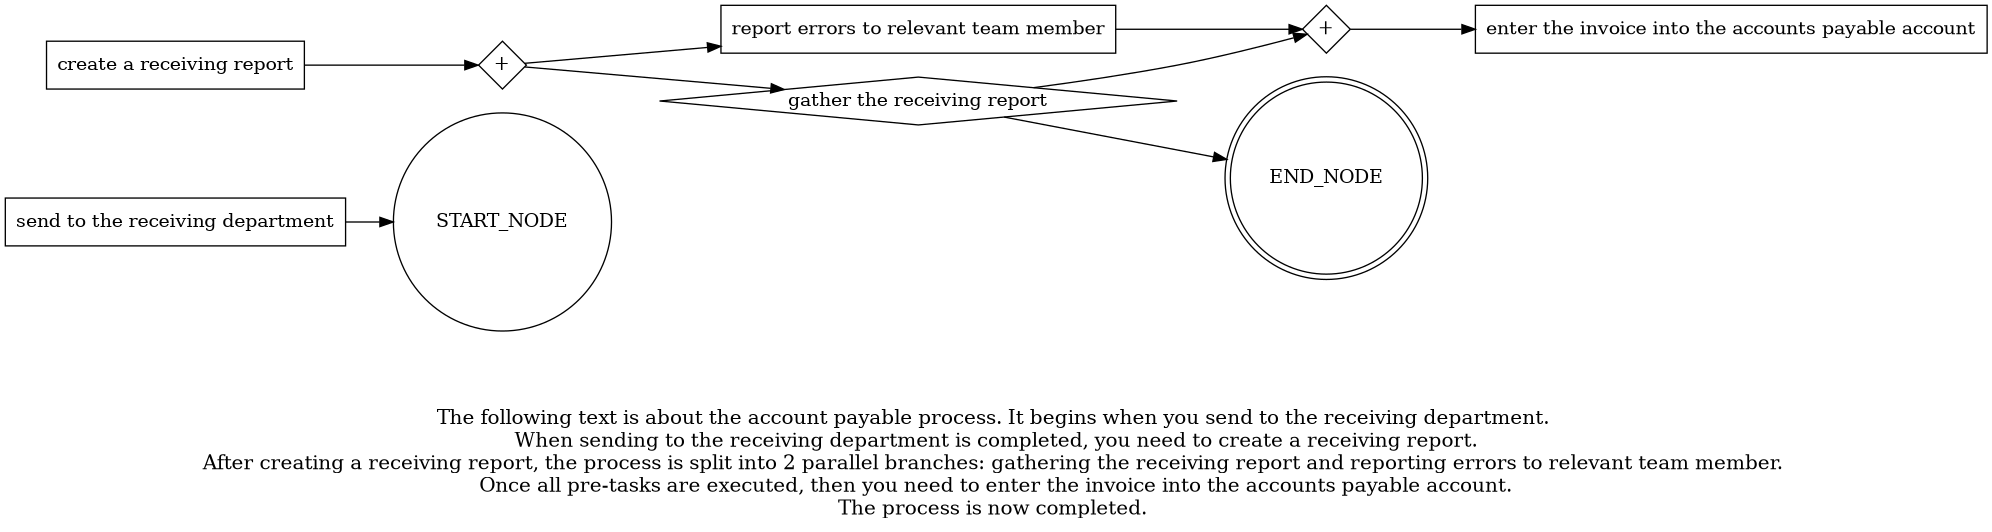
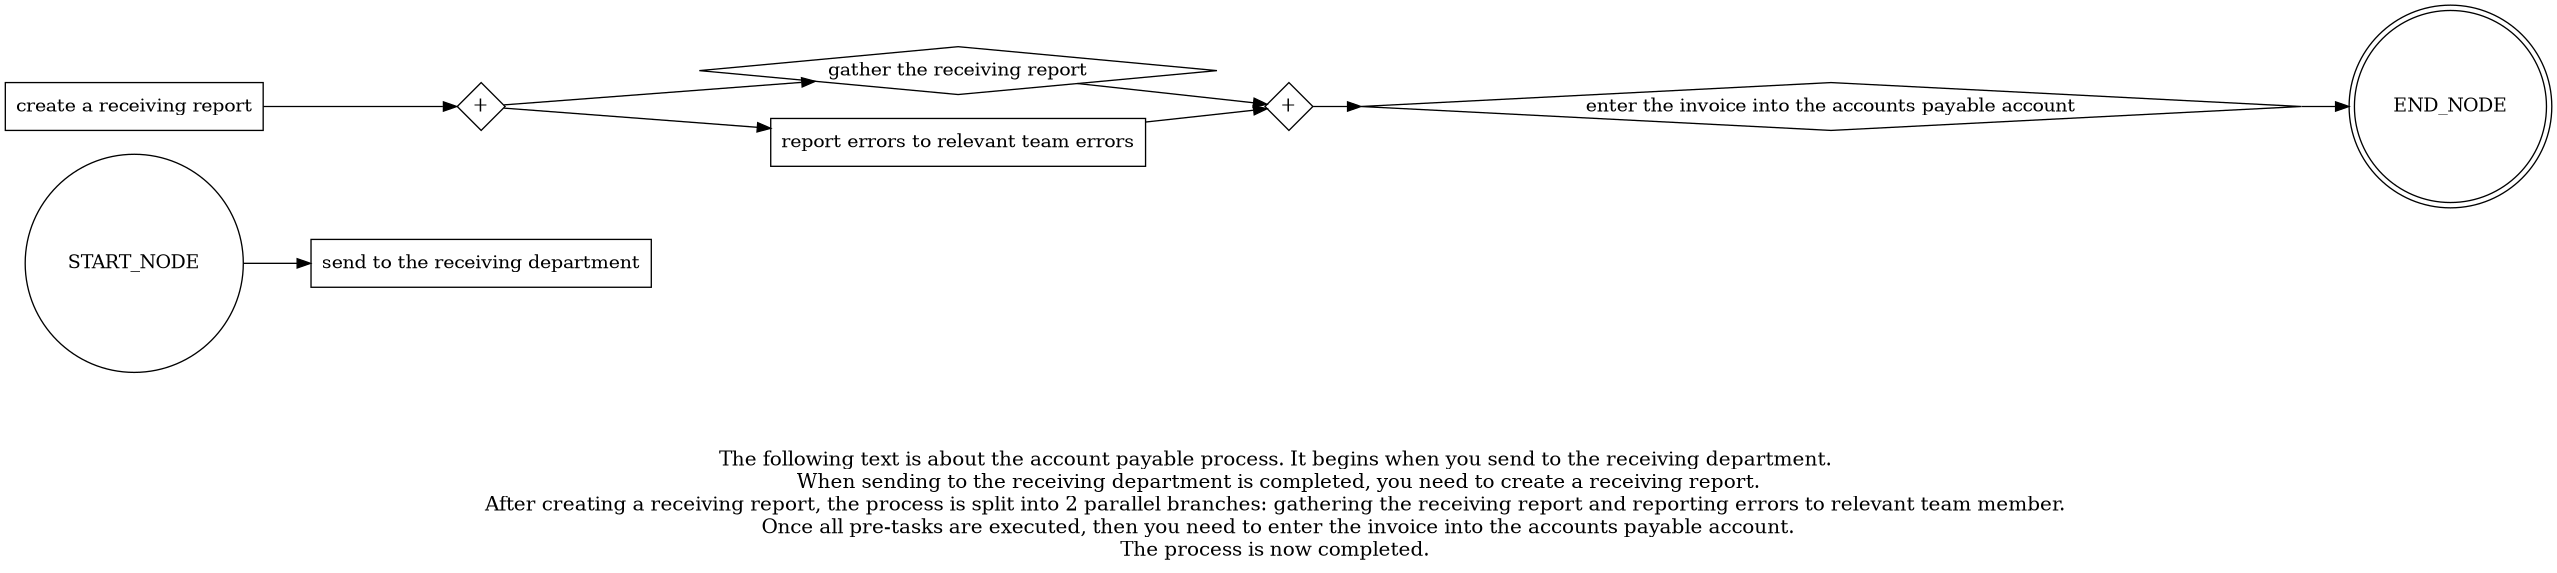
(918, 29) -> (958, 142)
(1731, 29) -> (1831, 107)
(1109, 137) -> (2318, 107)
(363, 222) -> (270, 263)
